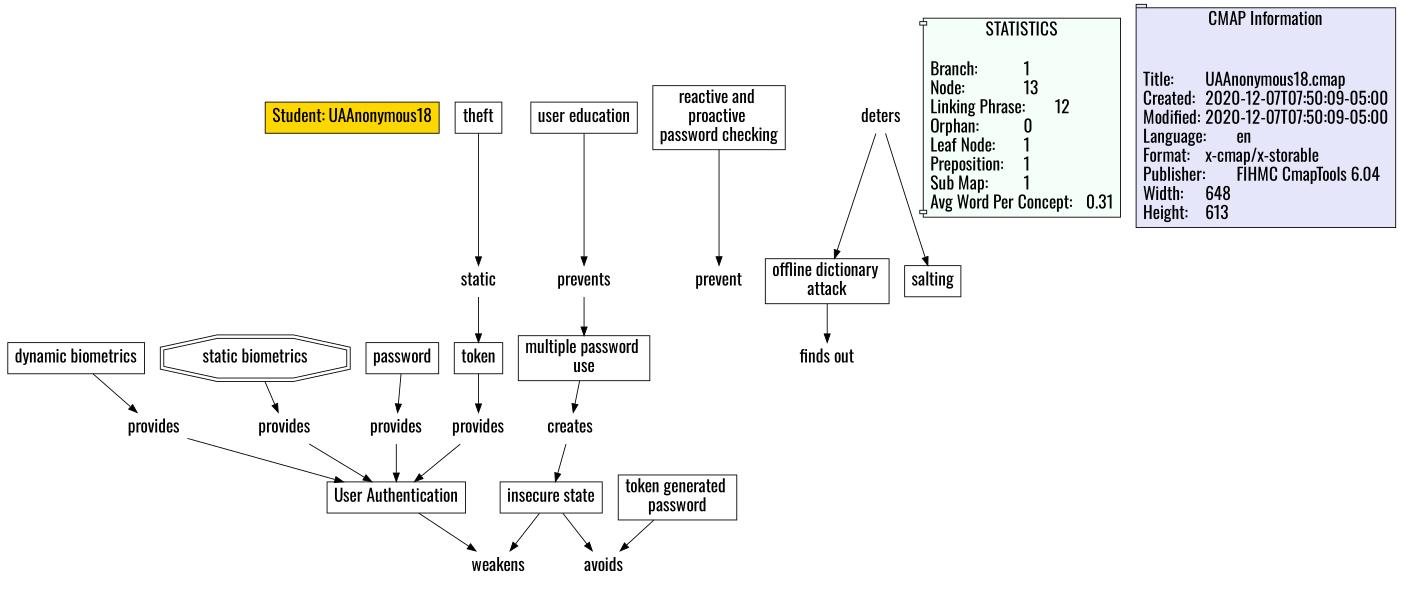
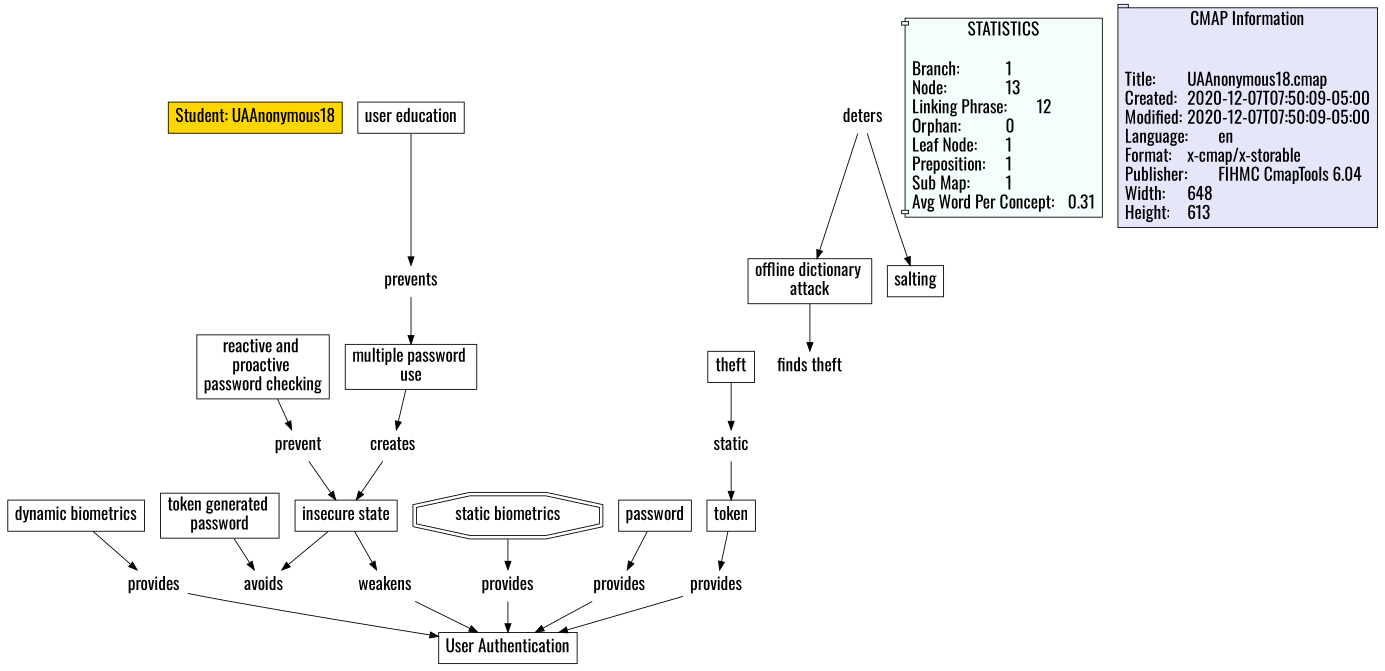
(827, 358) -> (810, 367)
none -> (320, 477)
(444, 530) -> (442, 615)
